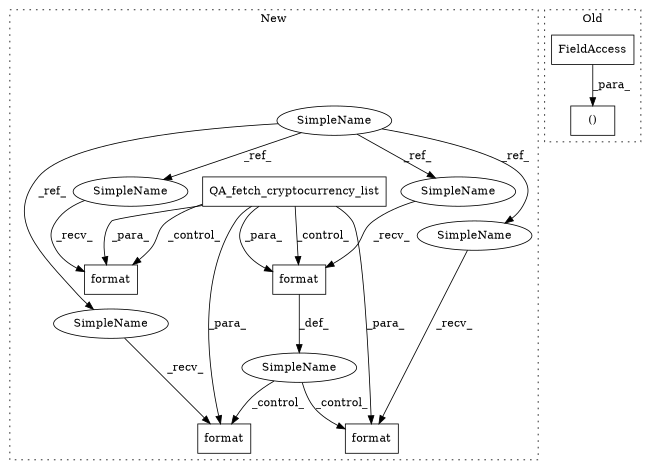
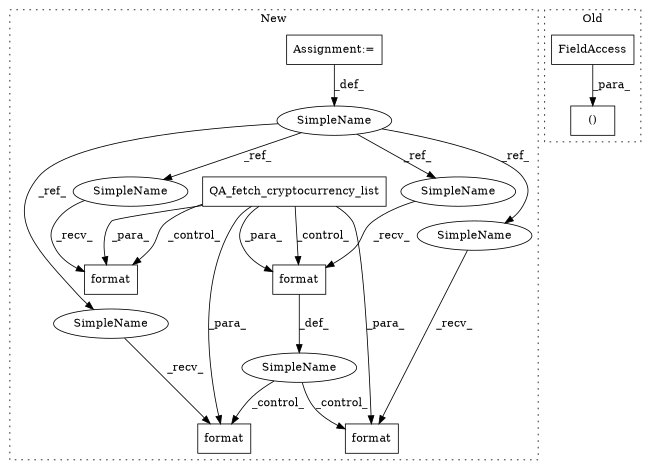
none -> (334, 50)
